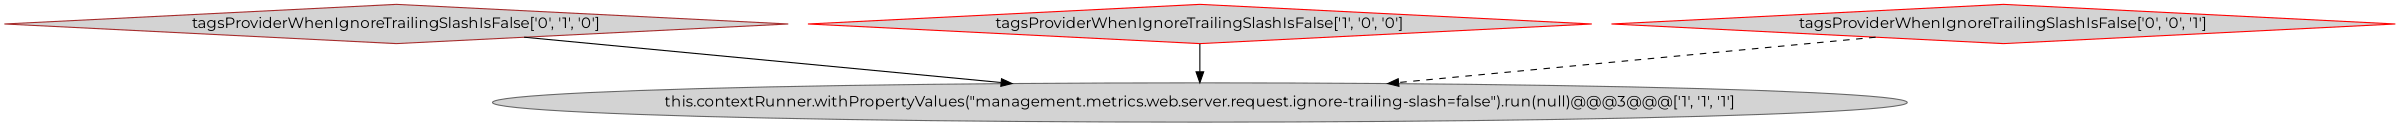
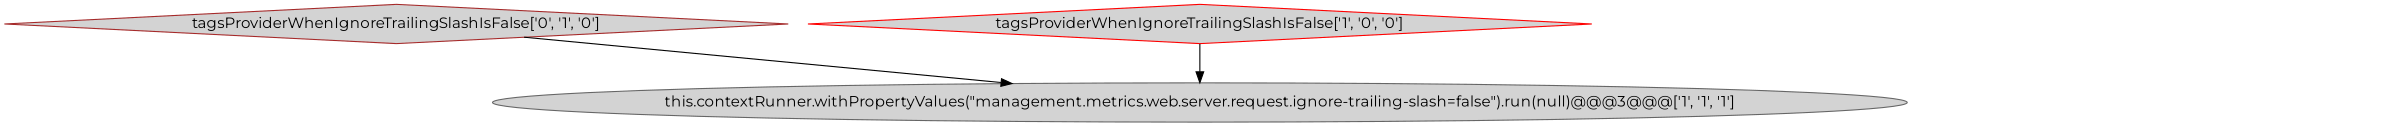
(2003, 24) -> none
